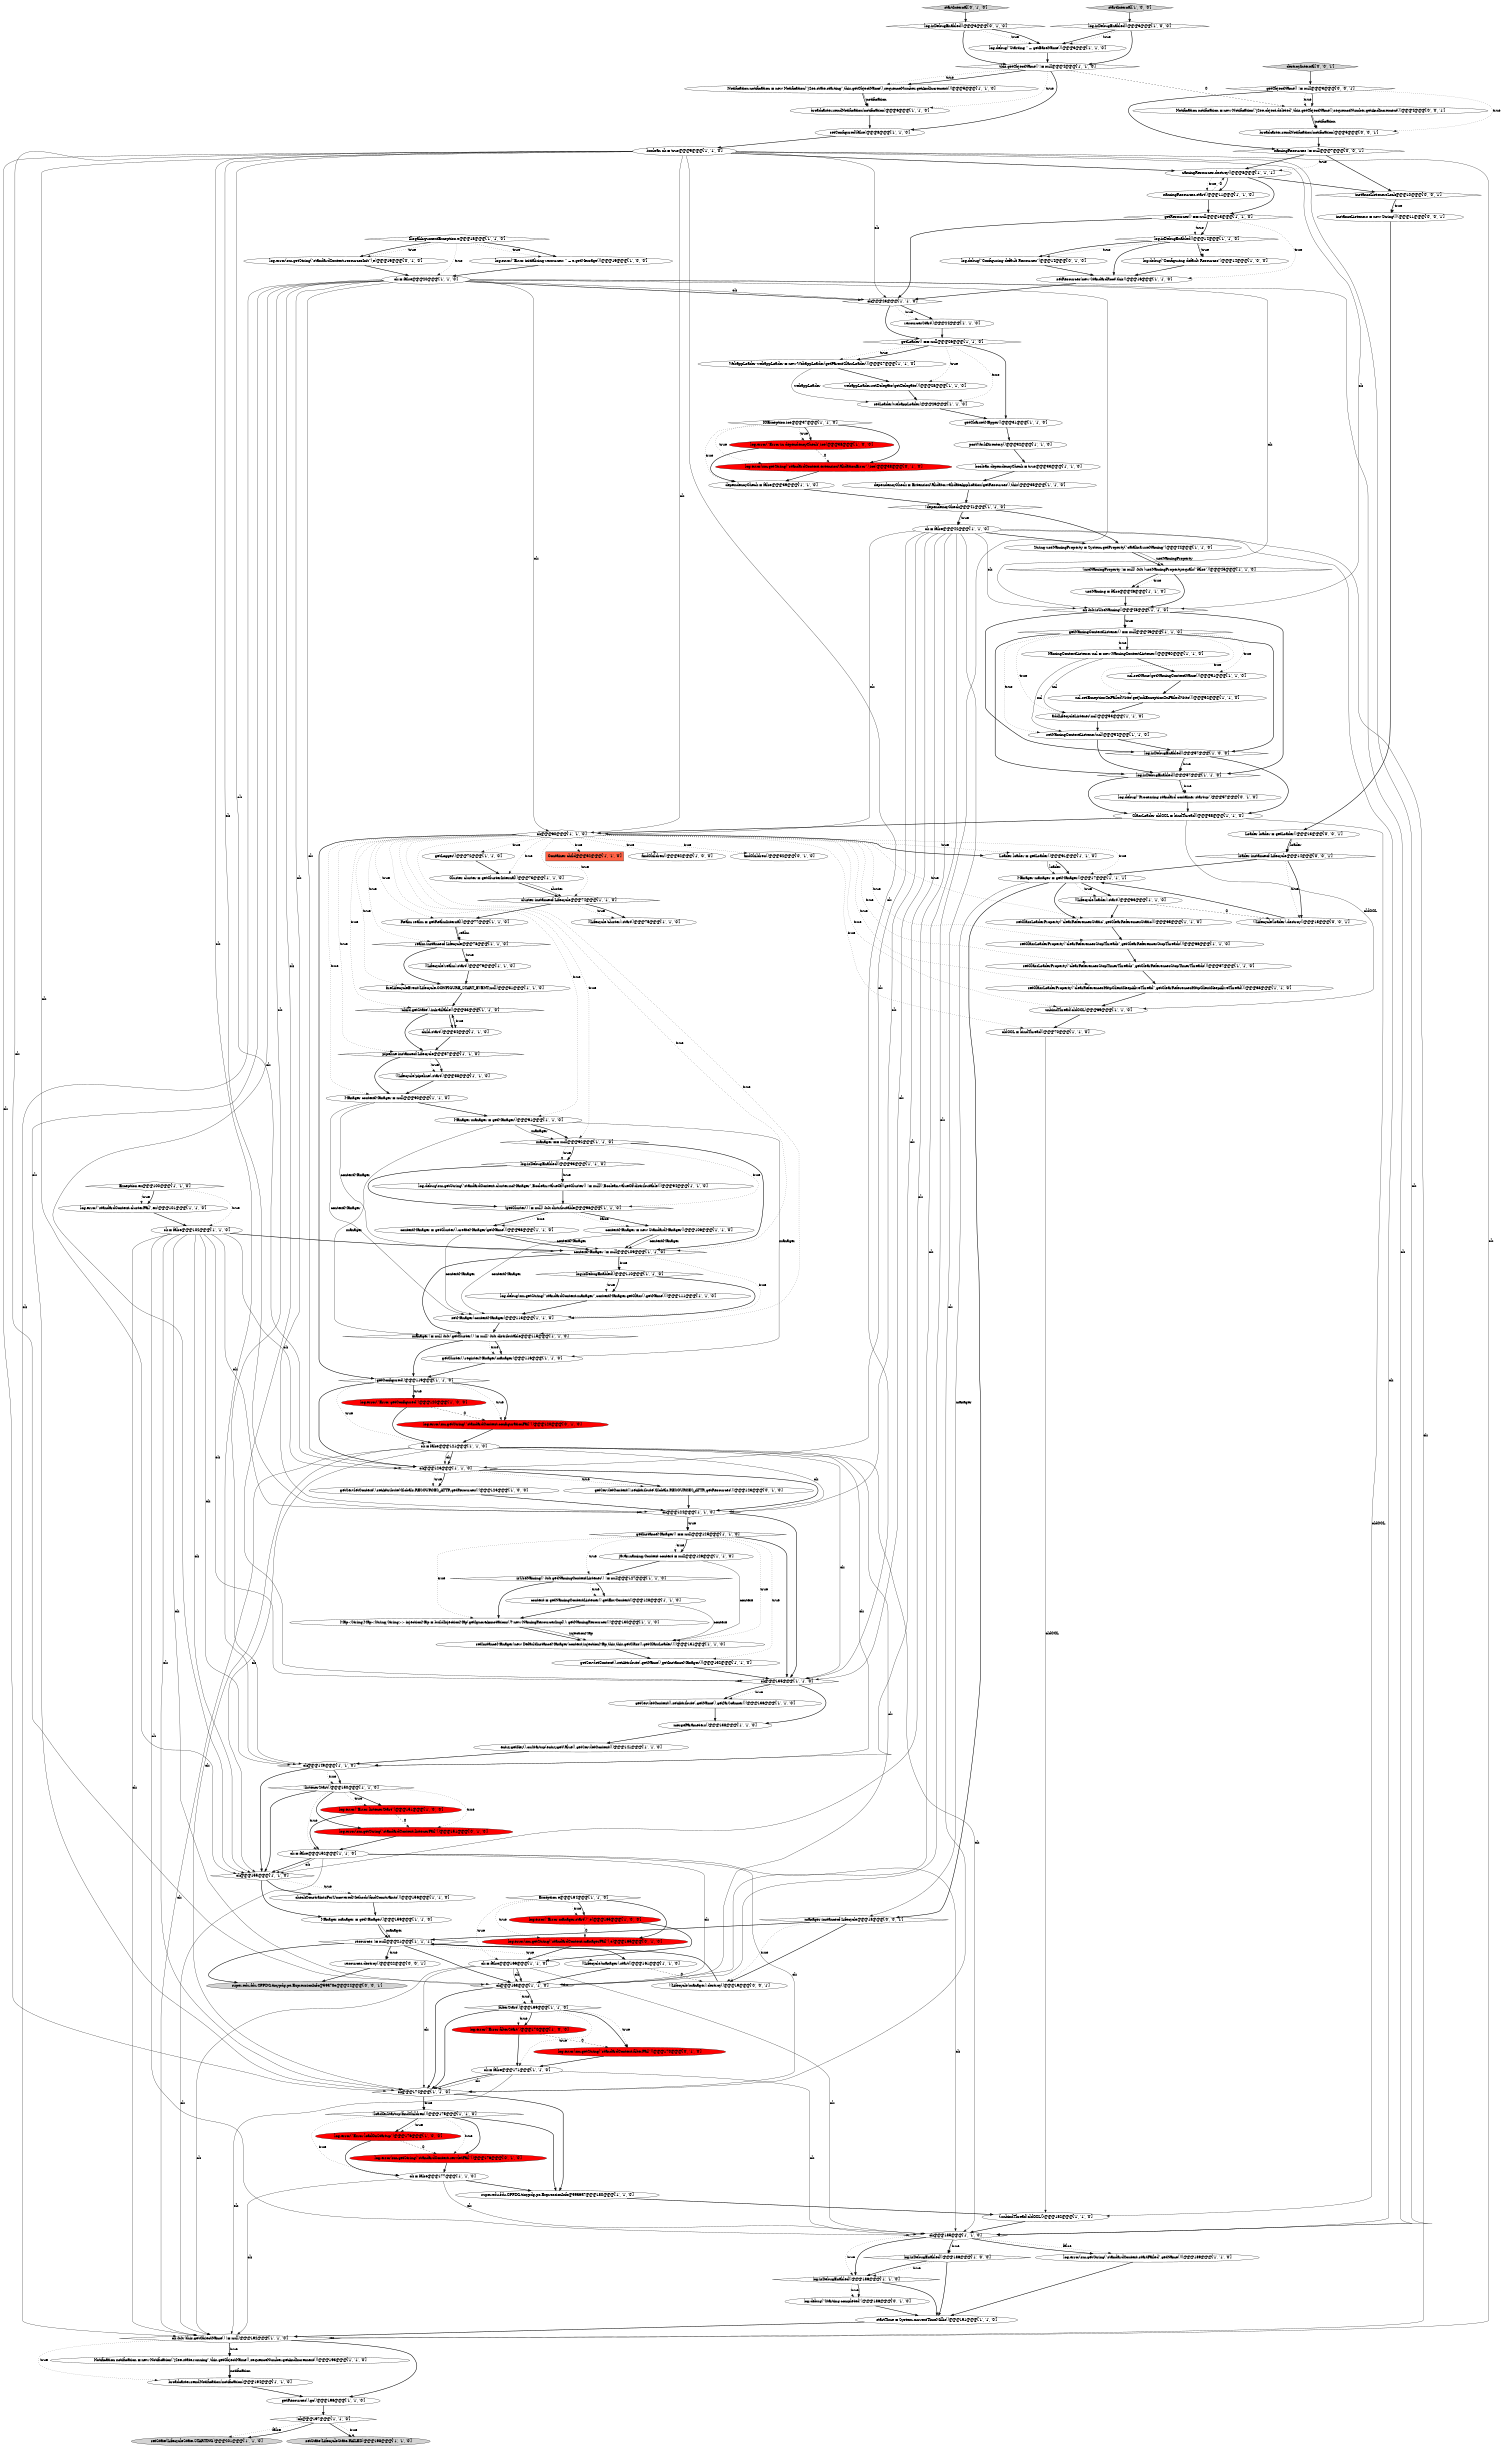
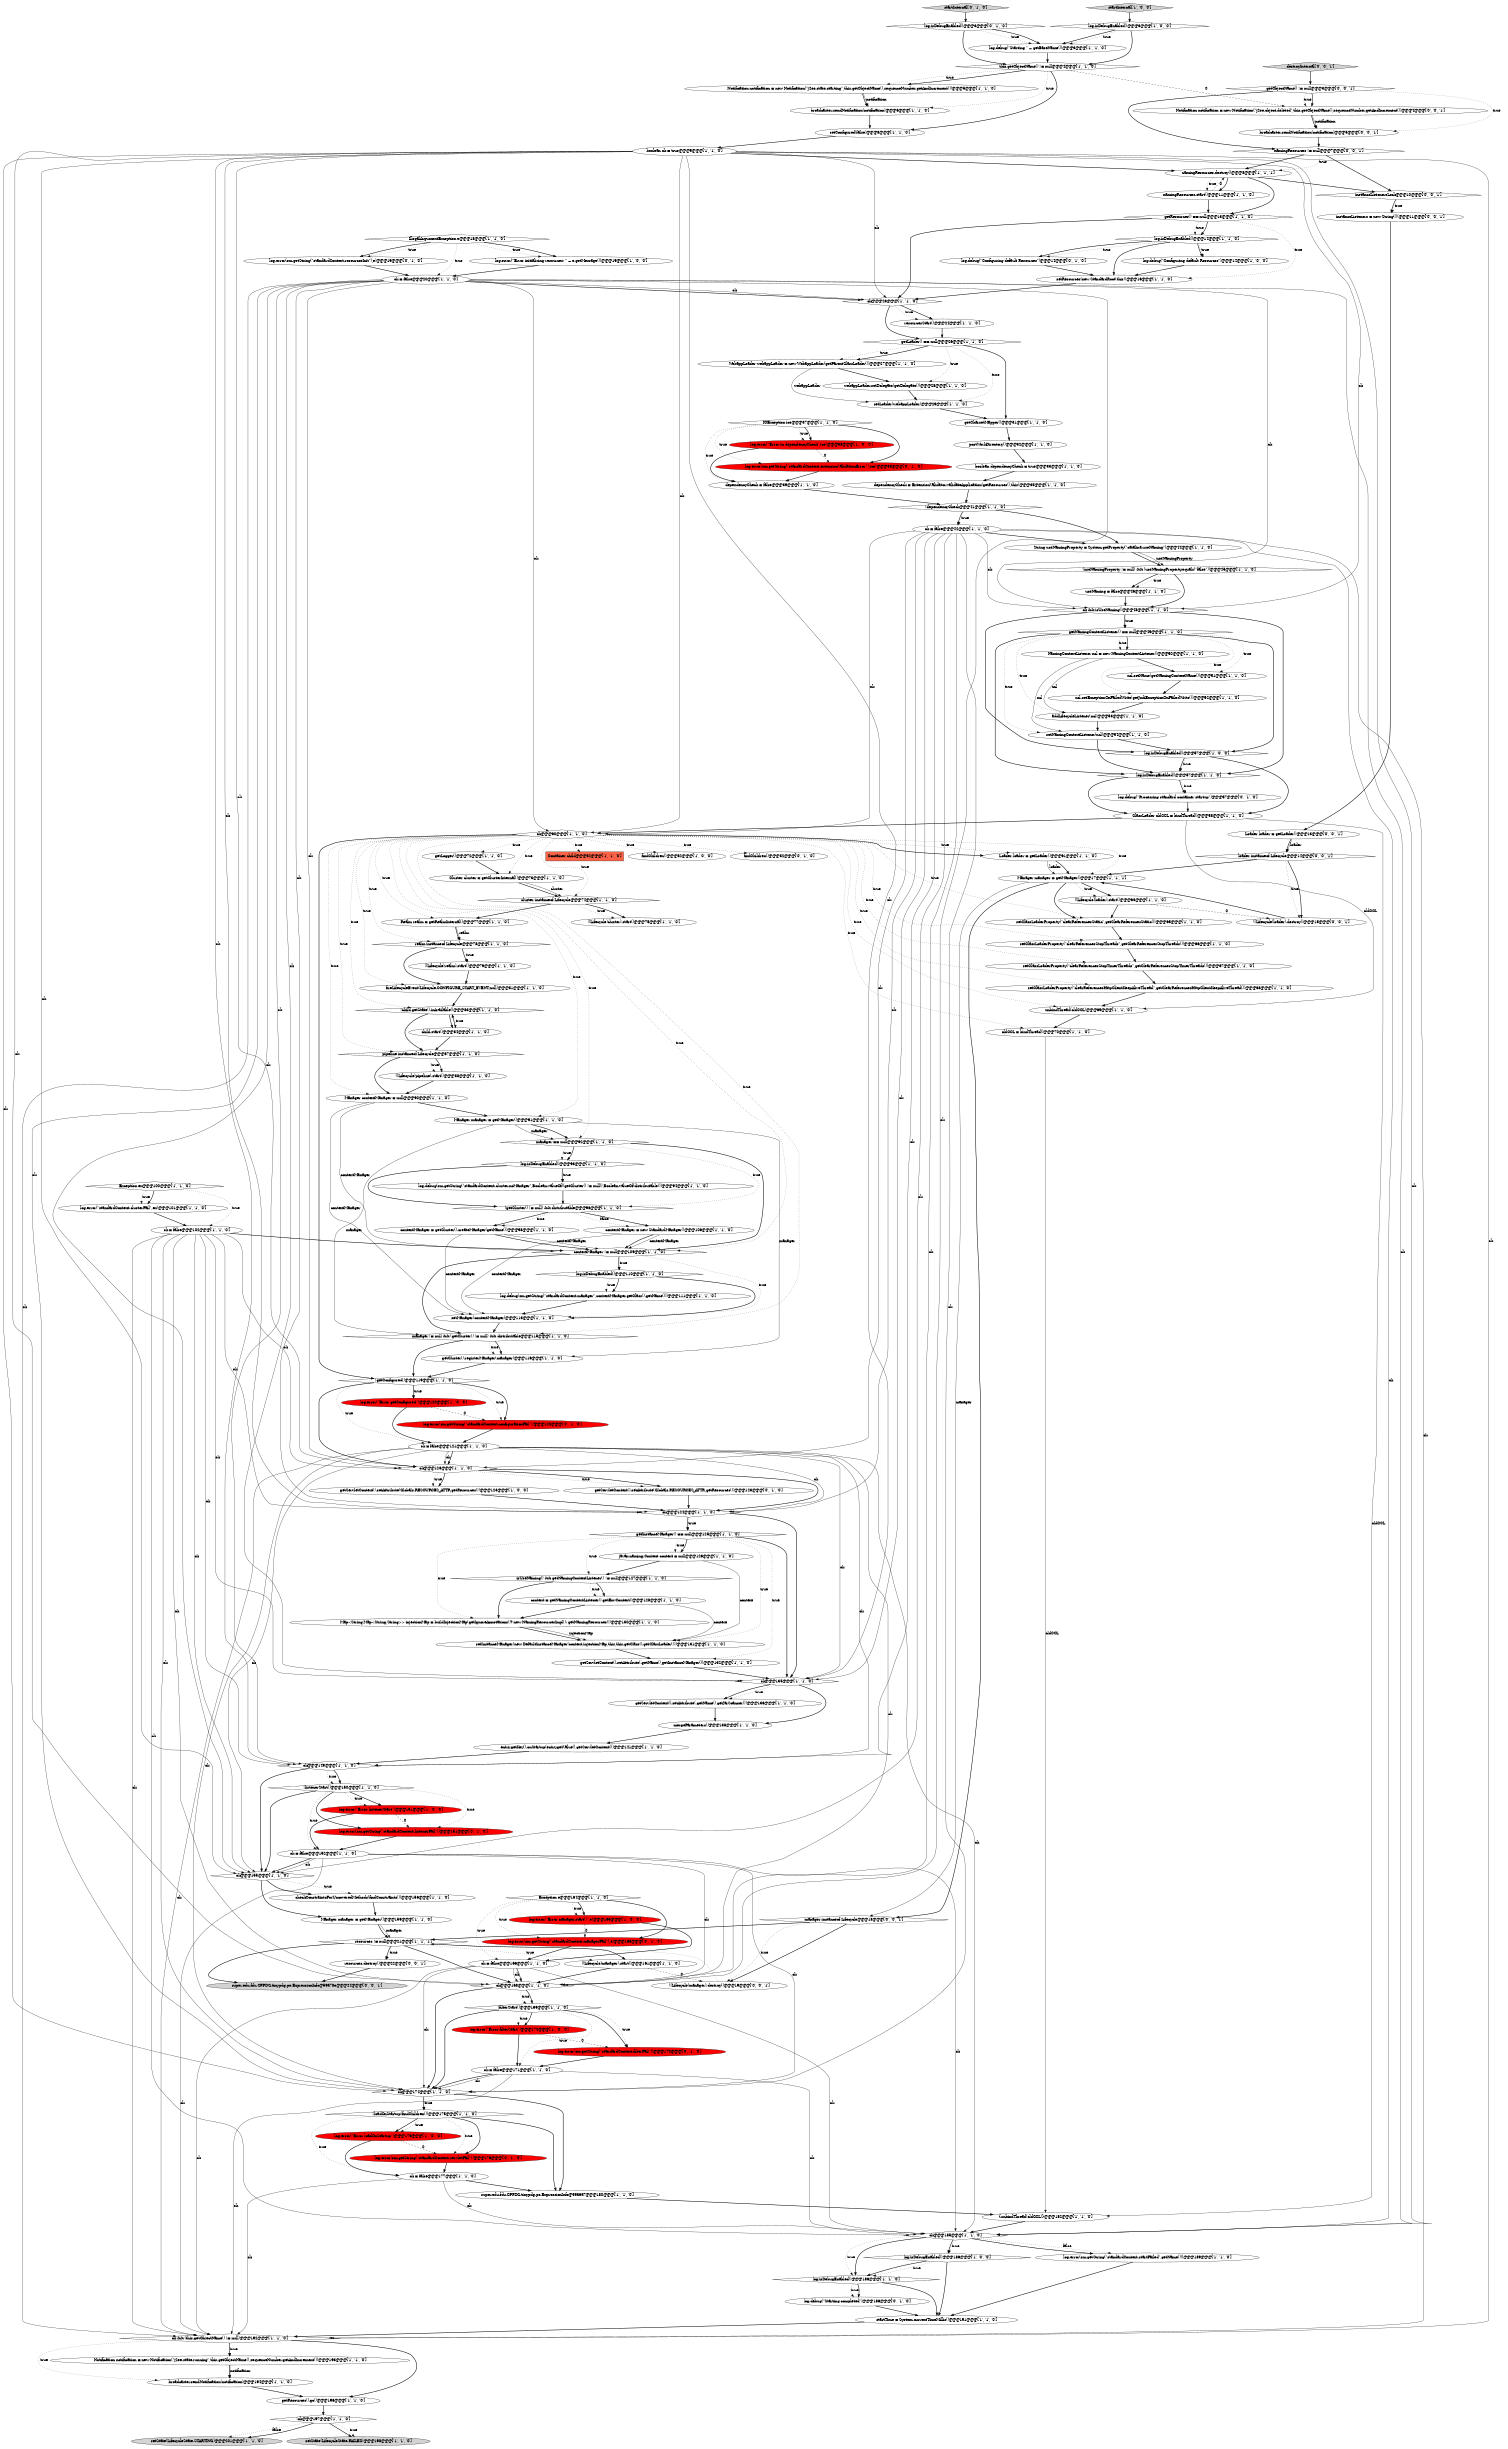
(611, 1950) -> (611, 1950)
